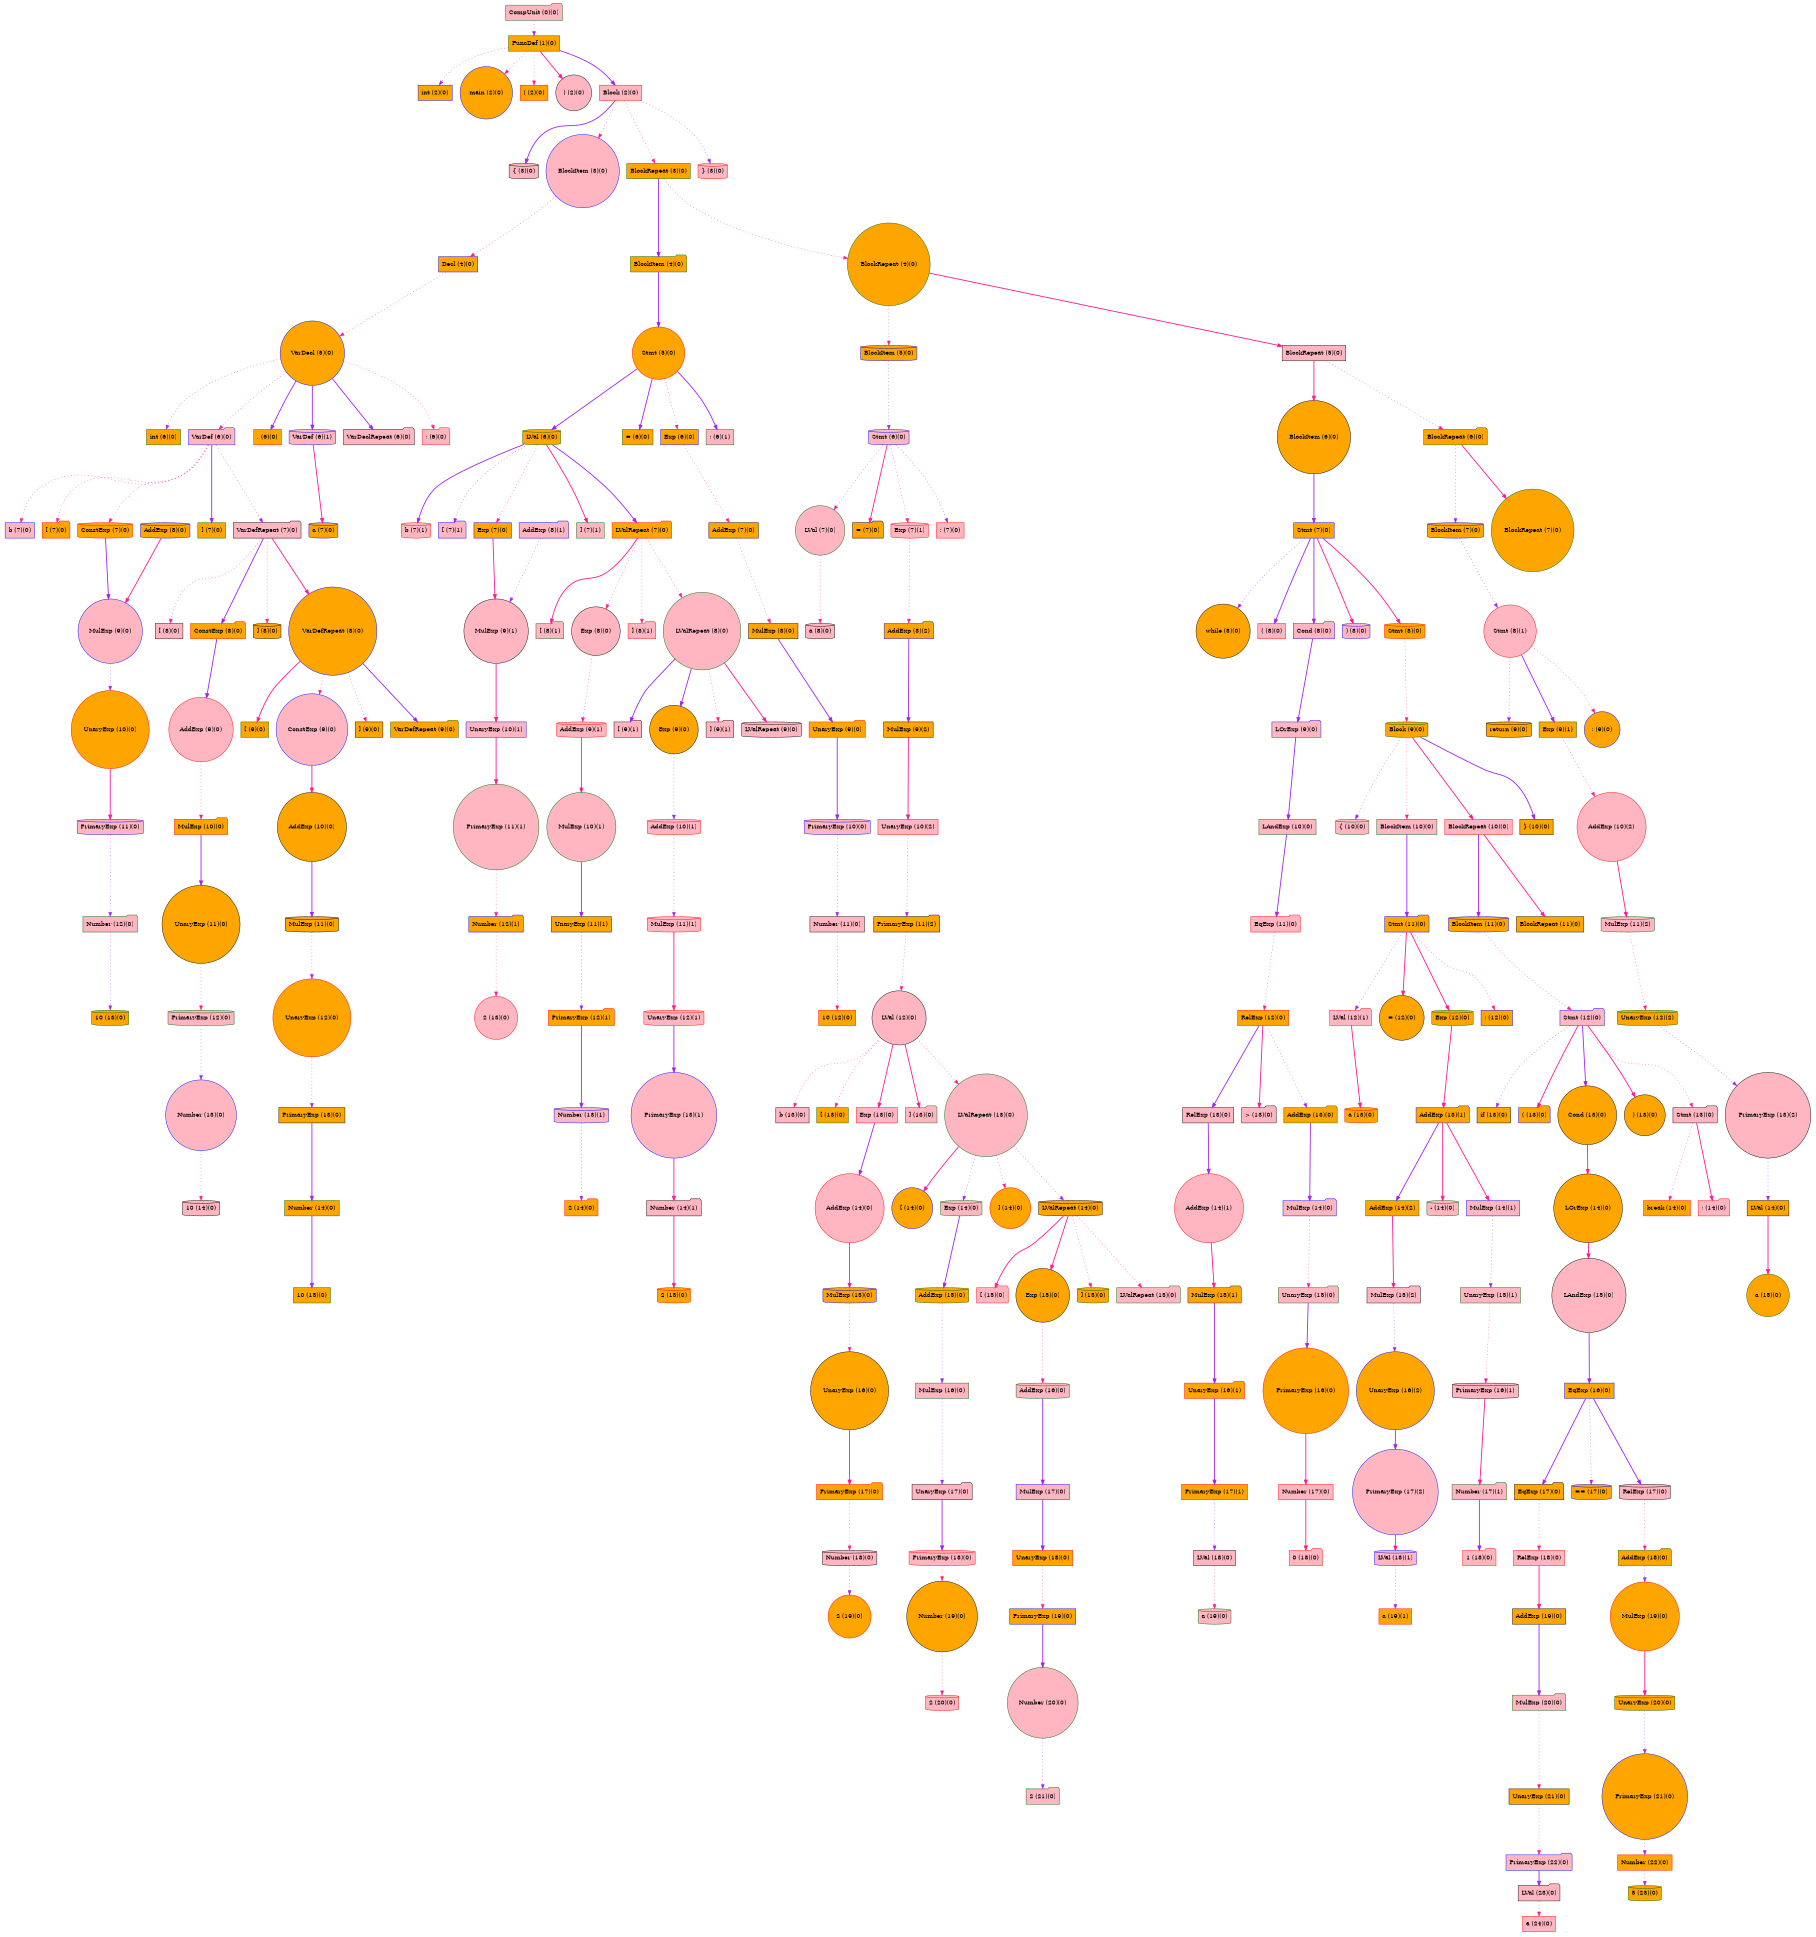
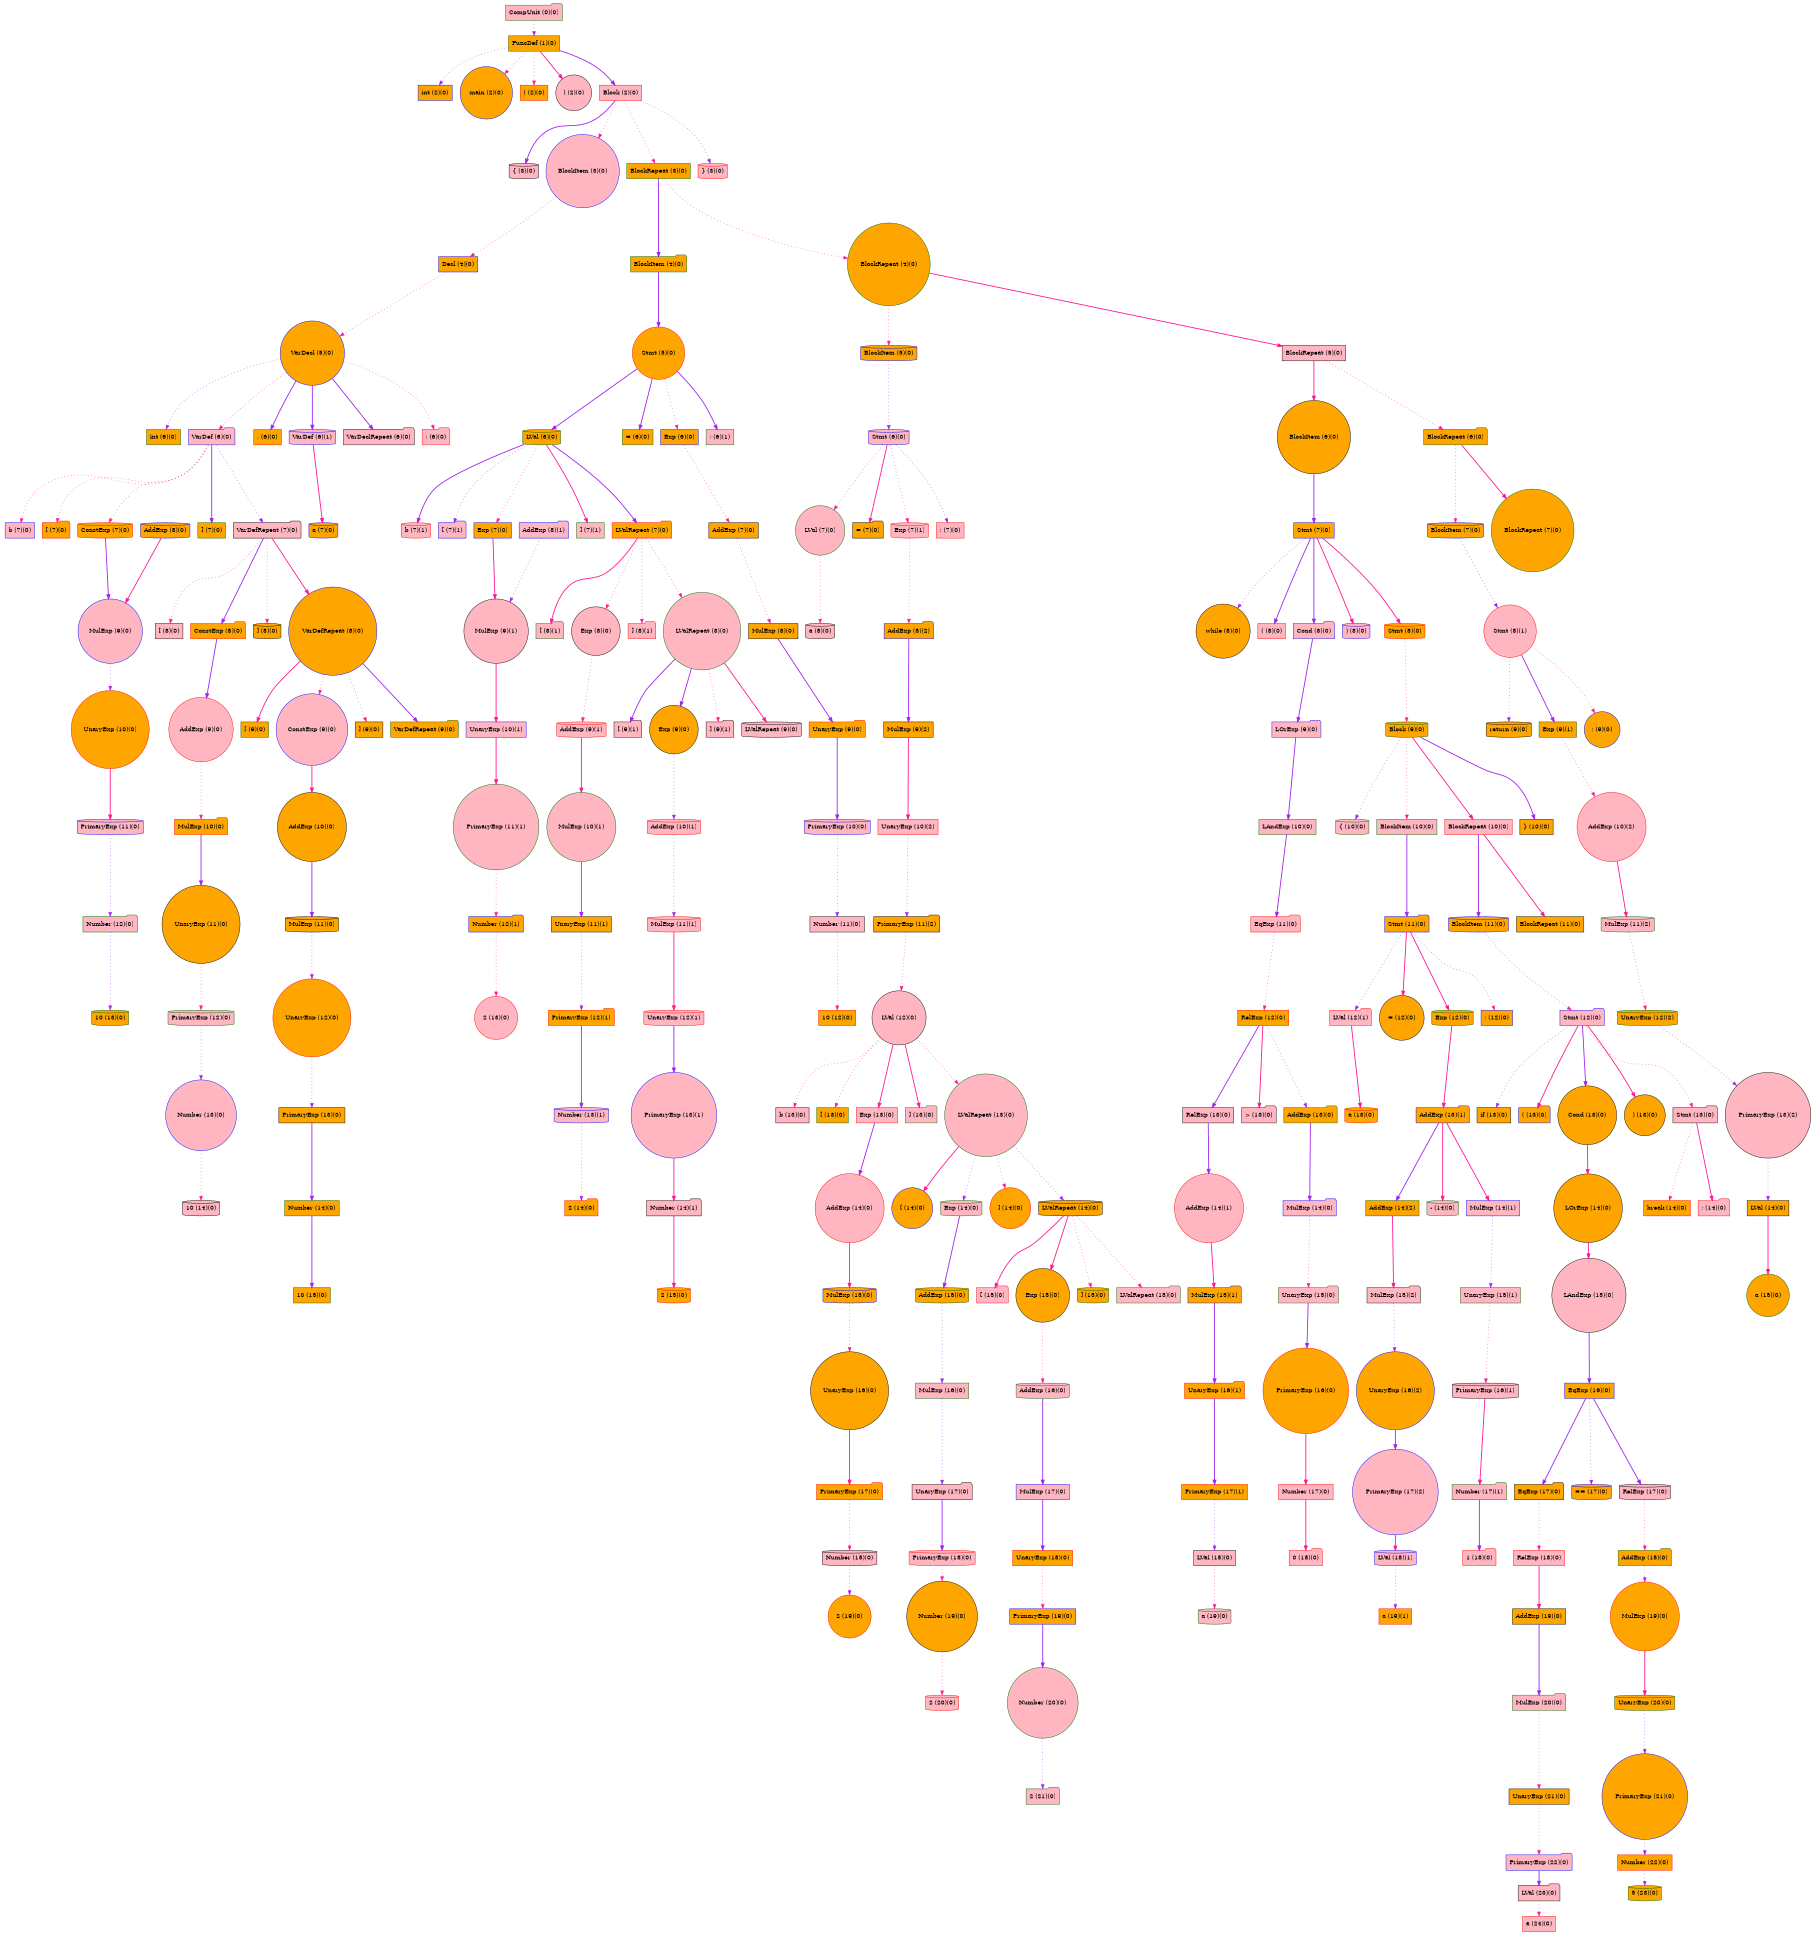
(1455, 482) -> (1455, 482)
